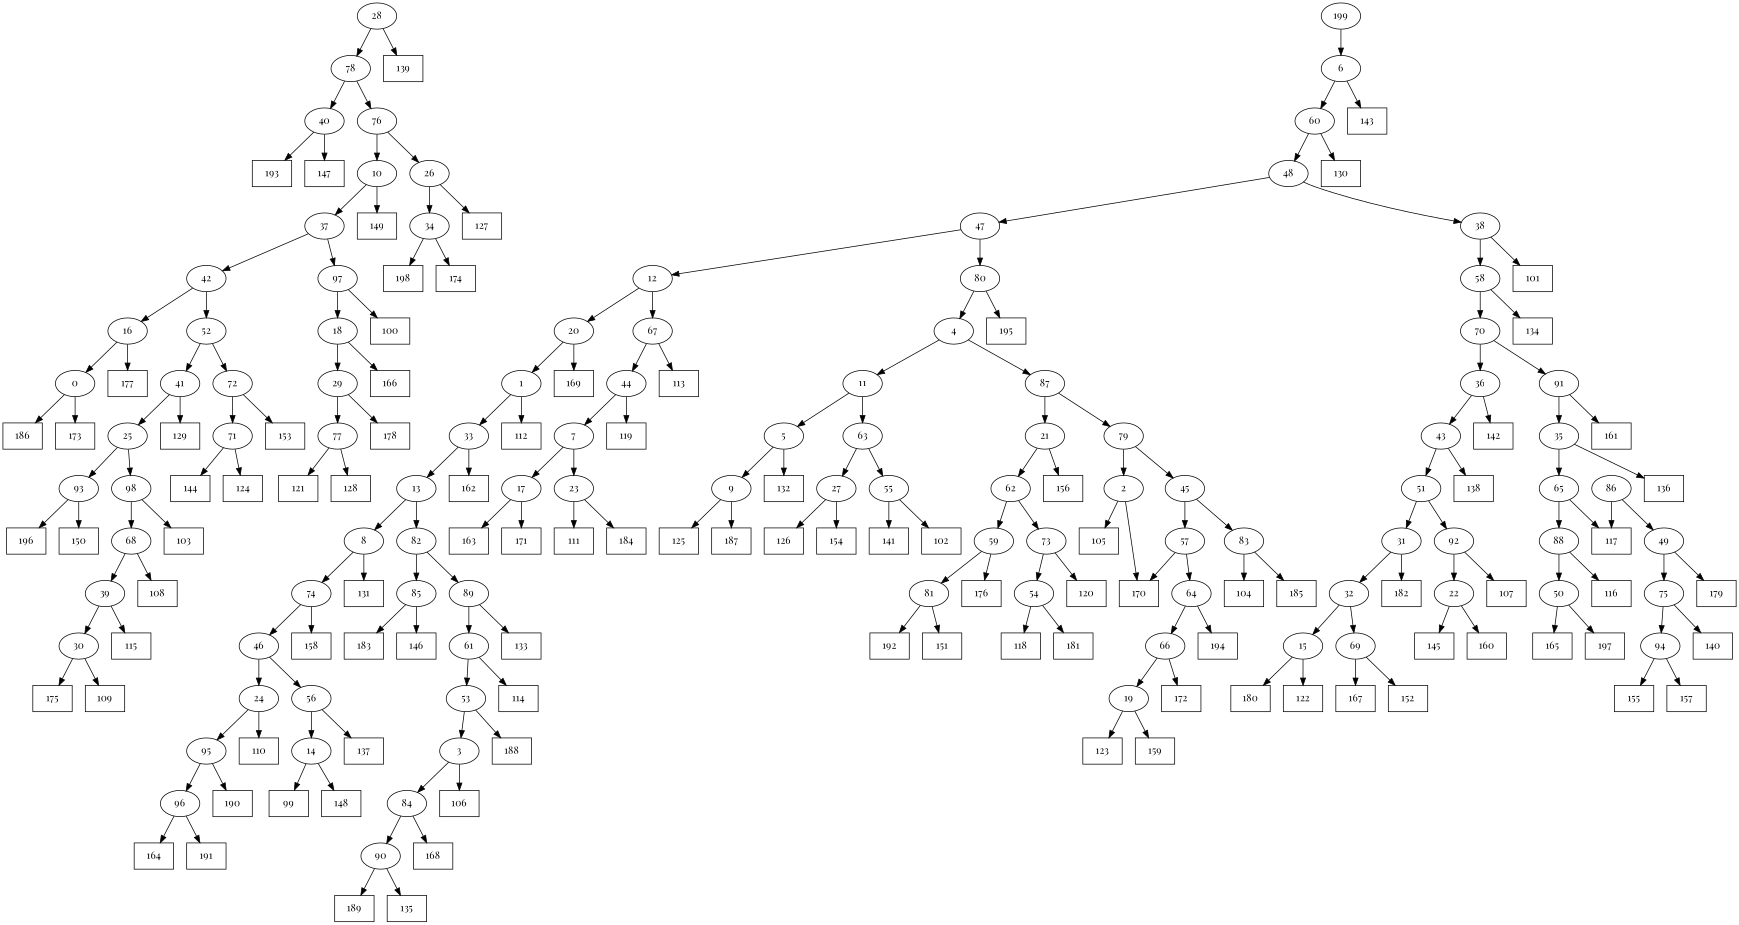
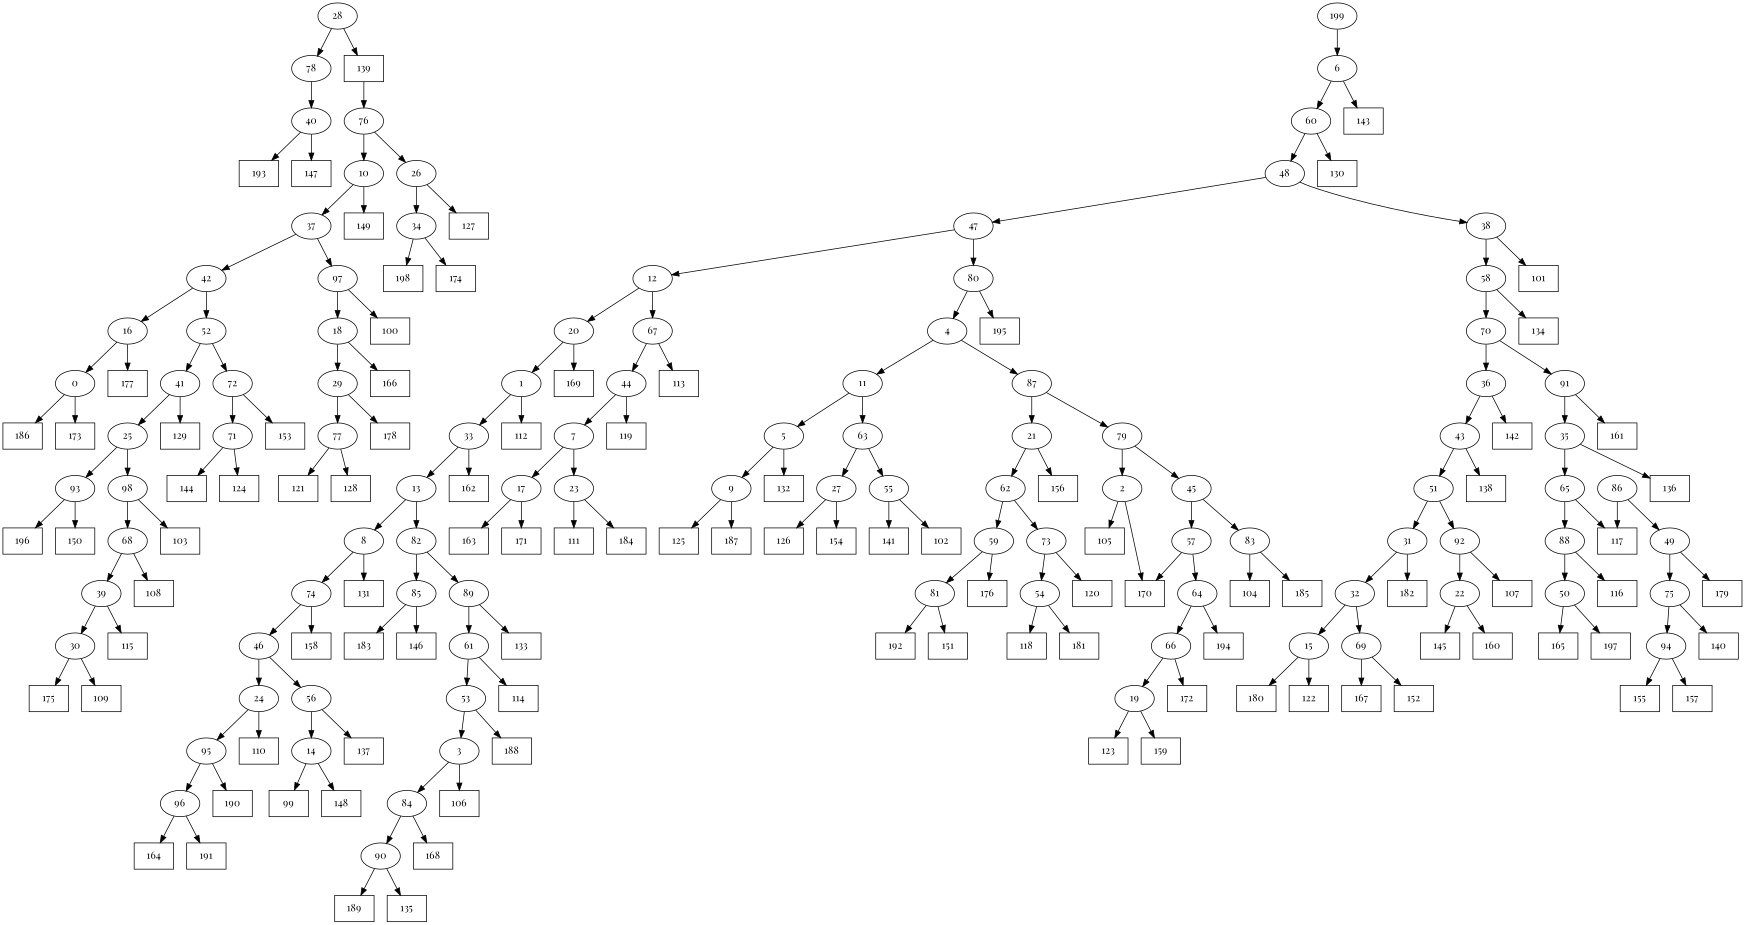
(362, 92) -> (364, 91)
